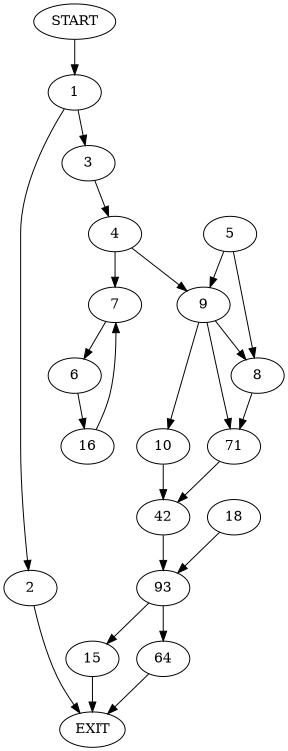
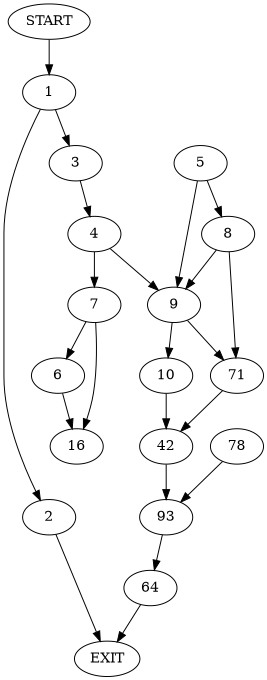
(228, 336) -> (204, 266)
(112, 383) -> (96, 372)
(234, 517) -> (237, 446)
(92, 659) -> none
